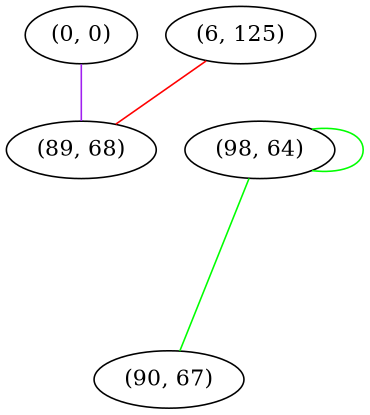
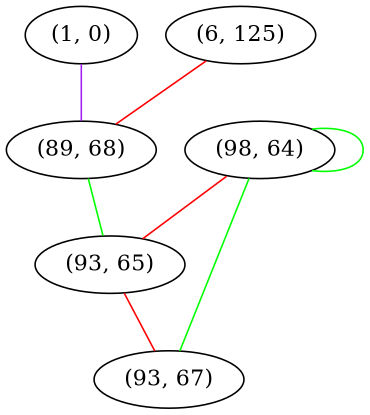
(81, 35) -> (81, 35)
none -> (110, 265)
(169, 379) -> (169, 379)
